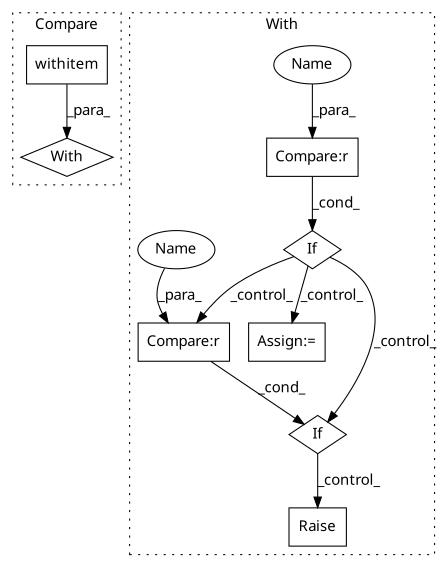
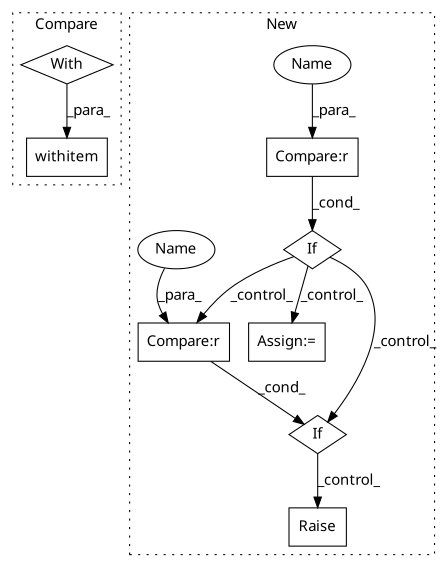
(282, 25) -> (282, 25)
(67, 106) -> (67, 106)
